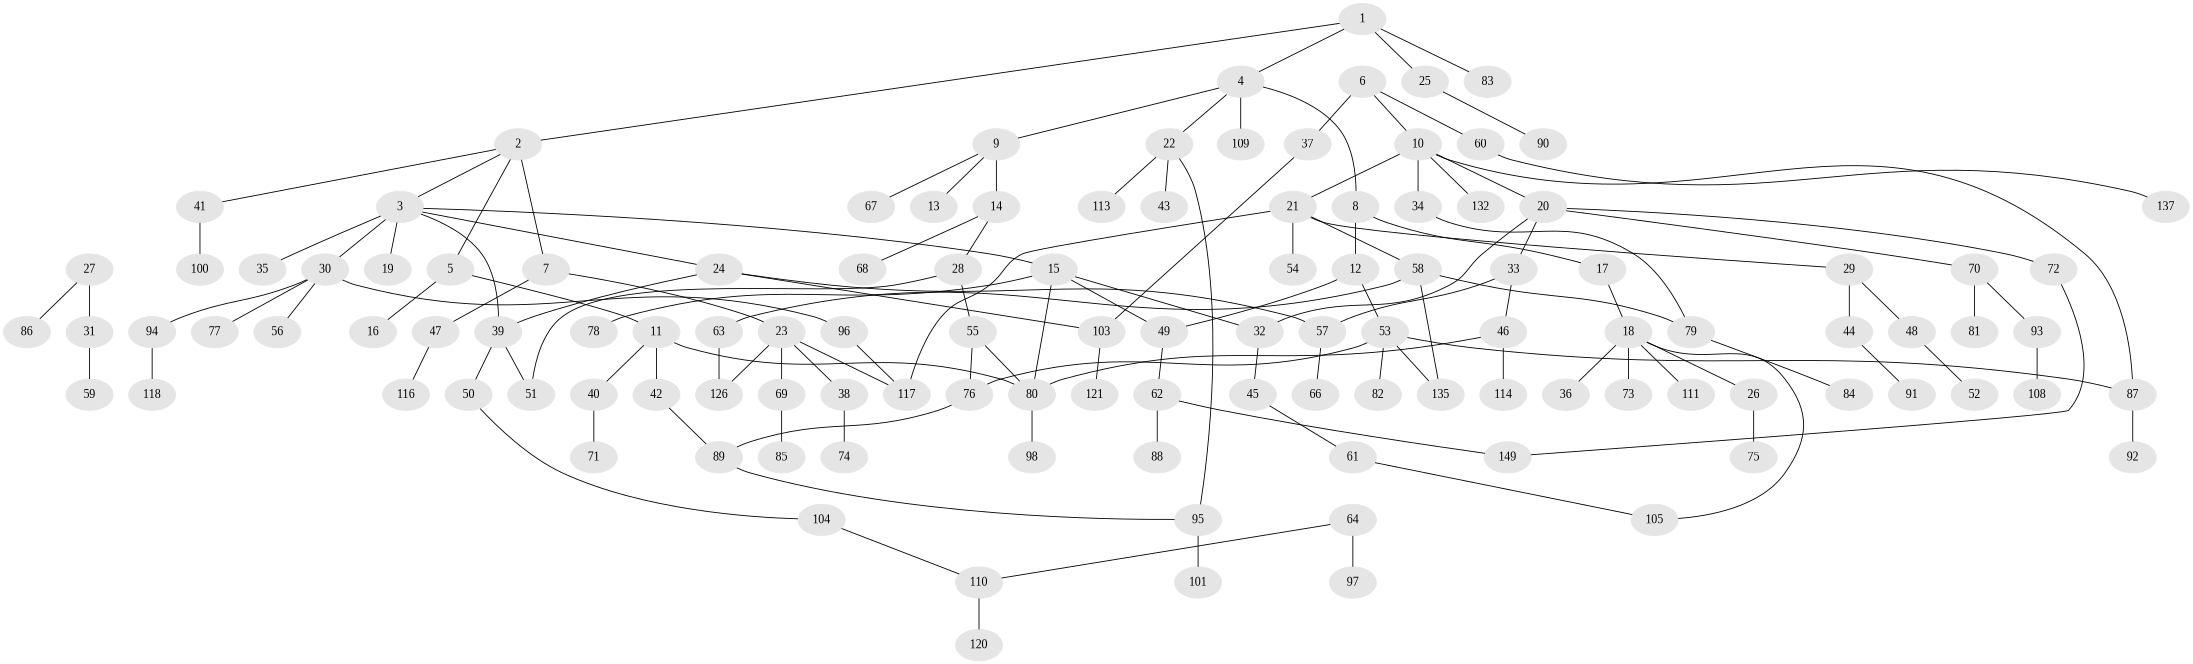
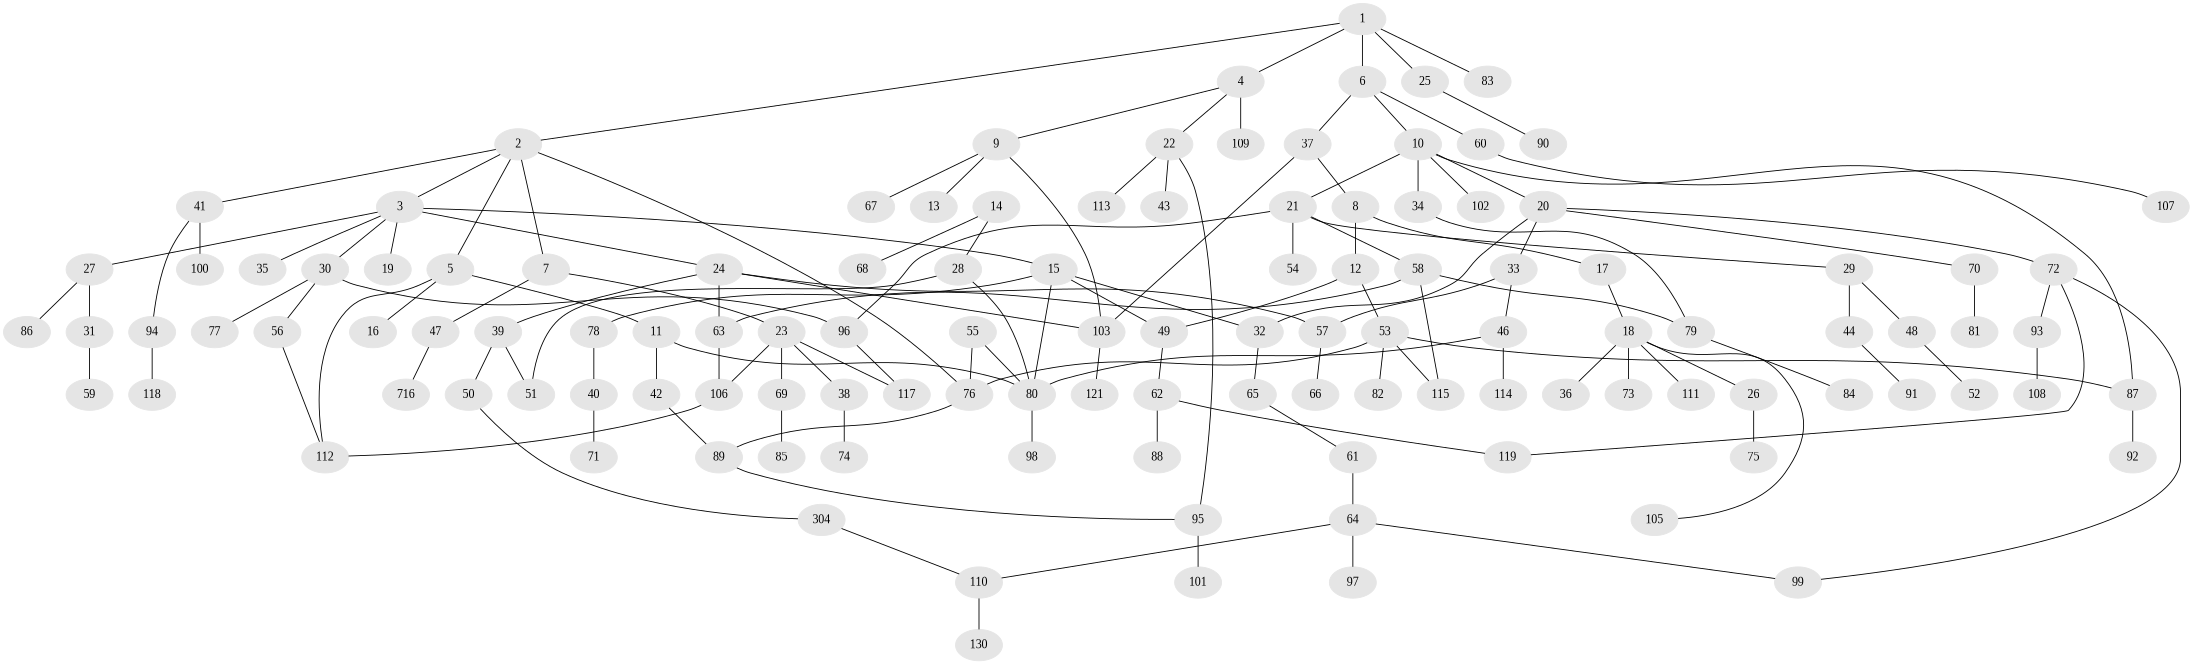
none -> (1362, 51)
(1334, 123) -> (1332, 176)
(996, 176) -> (1073, 233)
(1481, 207) -> (1481, 207)
(2166, 207) -> (2166, 207)
(1060, 246) -> (1049, 225)
none -> (757, 249)
(479, 251) -> (245, 238)
(239, 301) -> (164, 266)
none -> (719, 301)
(965, 301) -> (1009, 325)
(2006, 301) -> (2045, 301)
(625, 363) -> (594, 364)
(406, 395) -> (406, 395)
(719, 395) -> (719, 395)
(1253, 395) -> (1253, 395)
(1441, 395) -> (1441, 395)
none -> (325, 457)
(1508, 457) -> (1508, 457)
(1504, 489) -> (1353, 489)
(822, 520) -> (822, 520)
none -> (1798, 583)
(979, 645) -> (979, 645)
